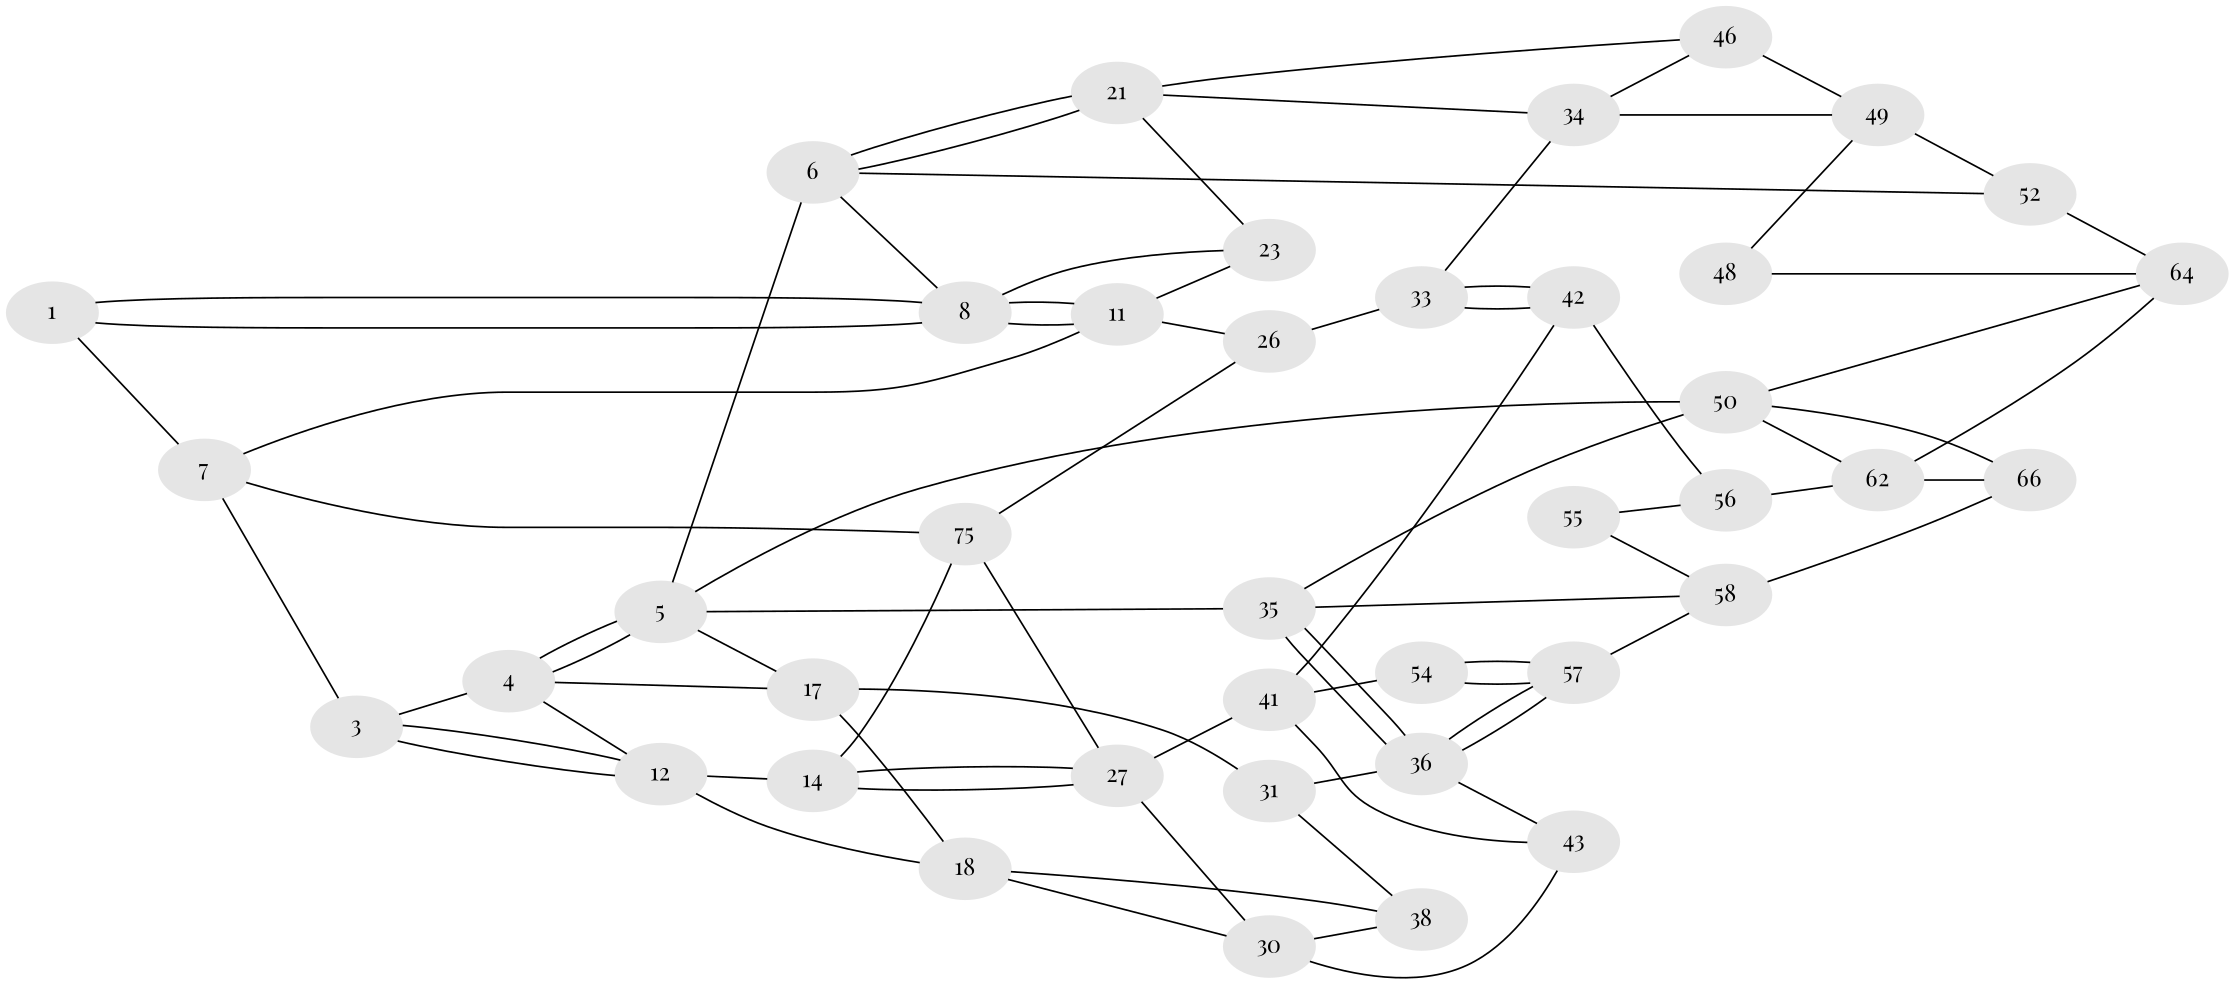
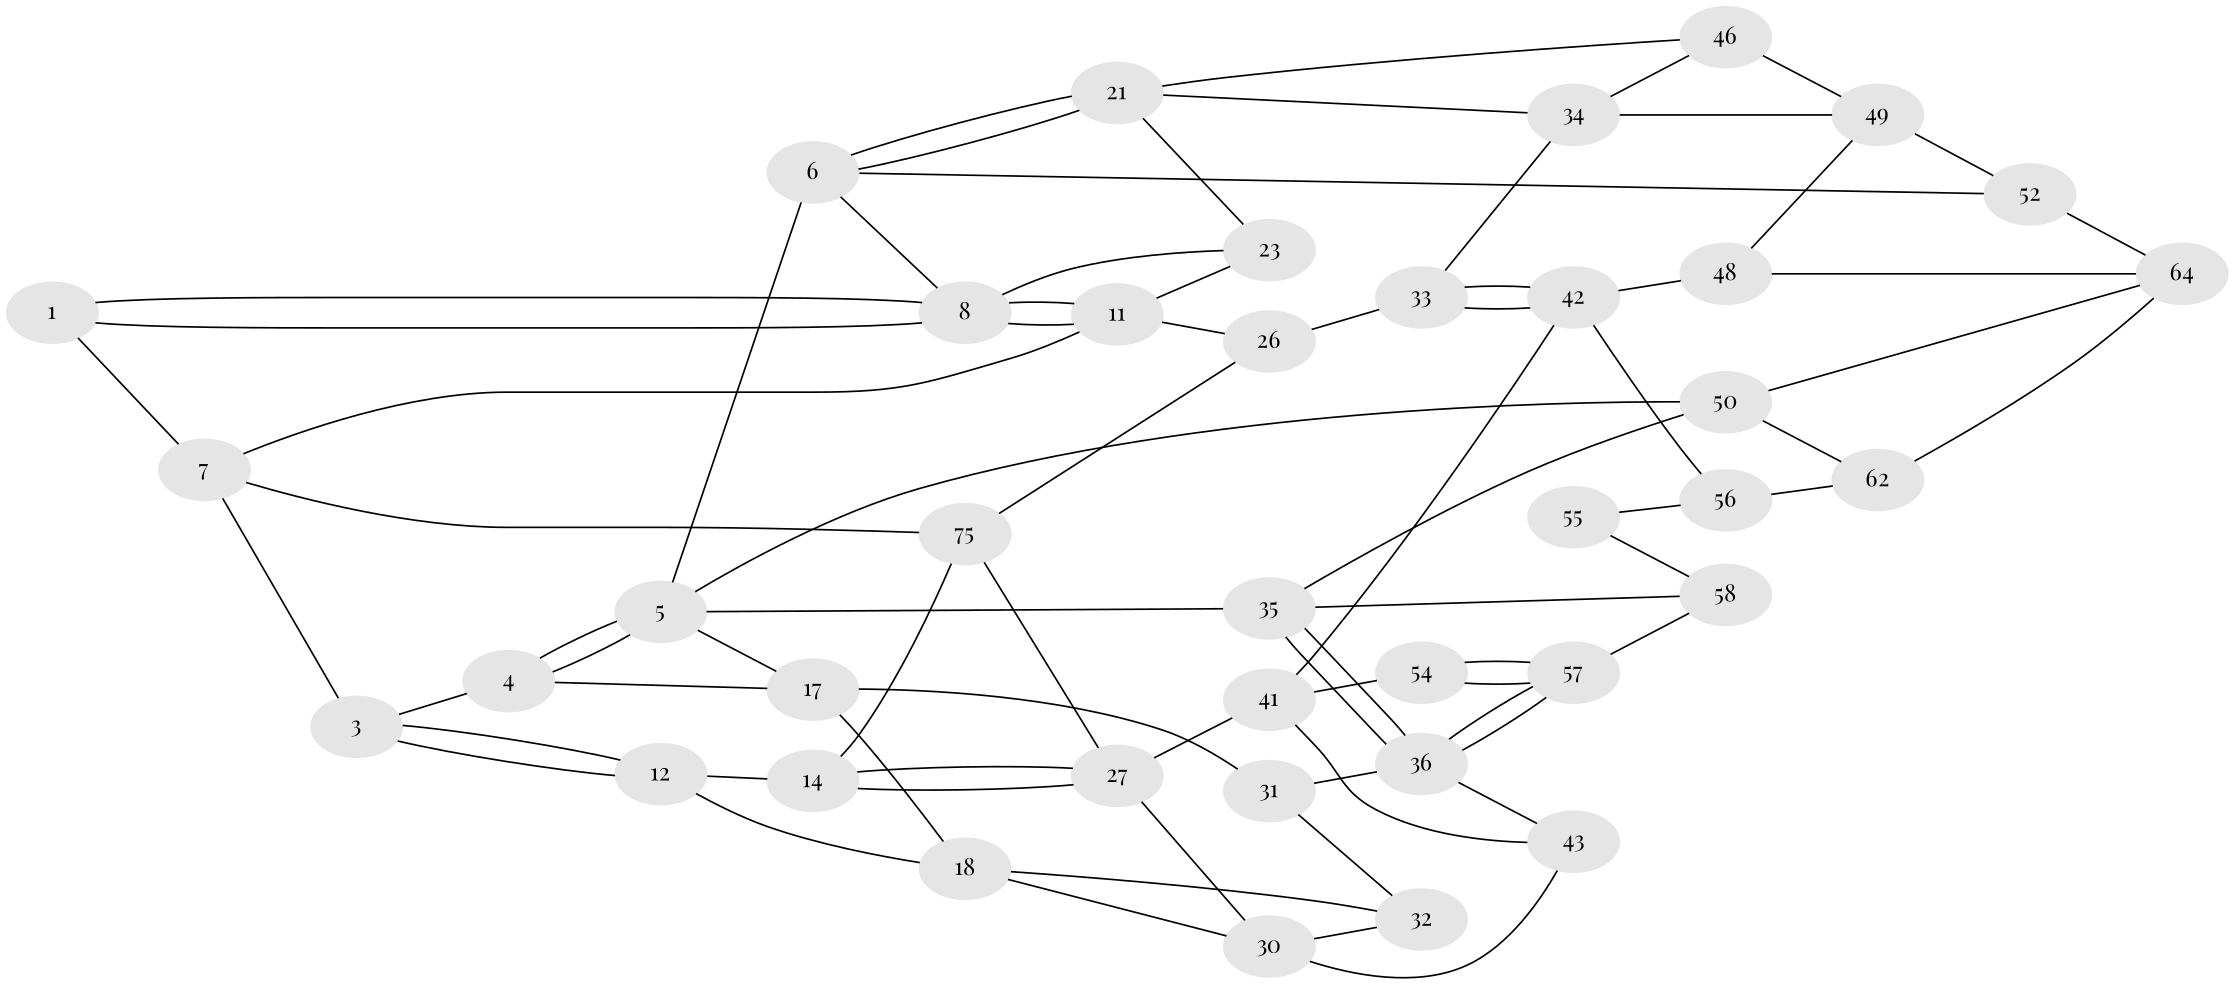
none -> (1650, 286)
(2030, 480) -> none
(585, 728) -> none
(1422, 920) -> (1422, 920)
